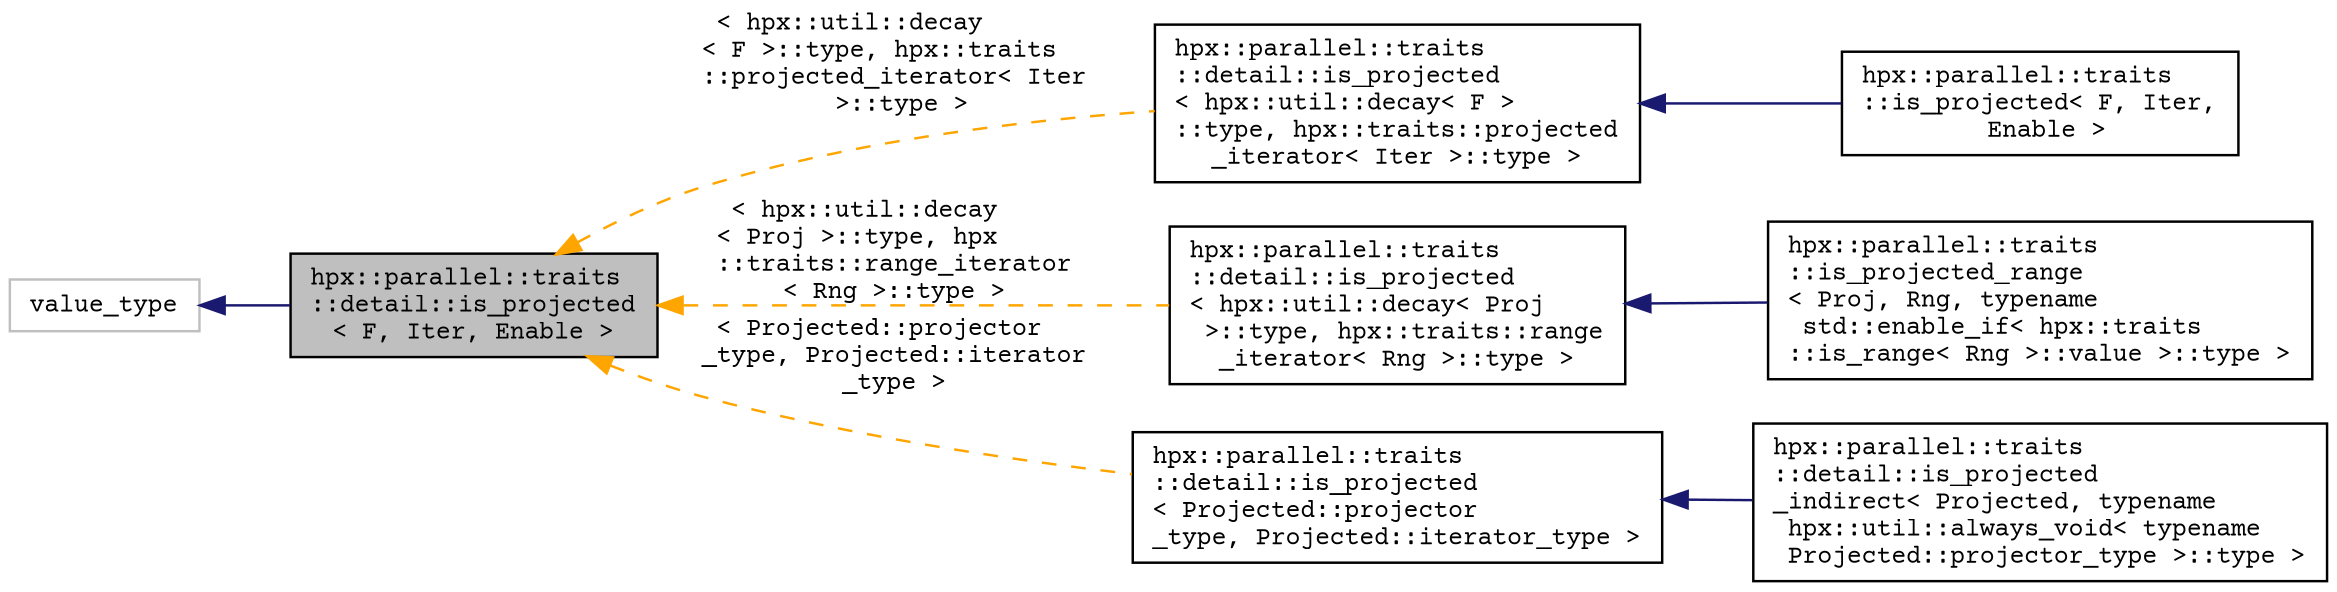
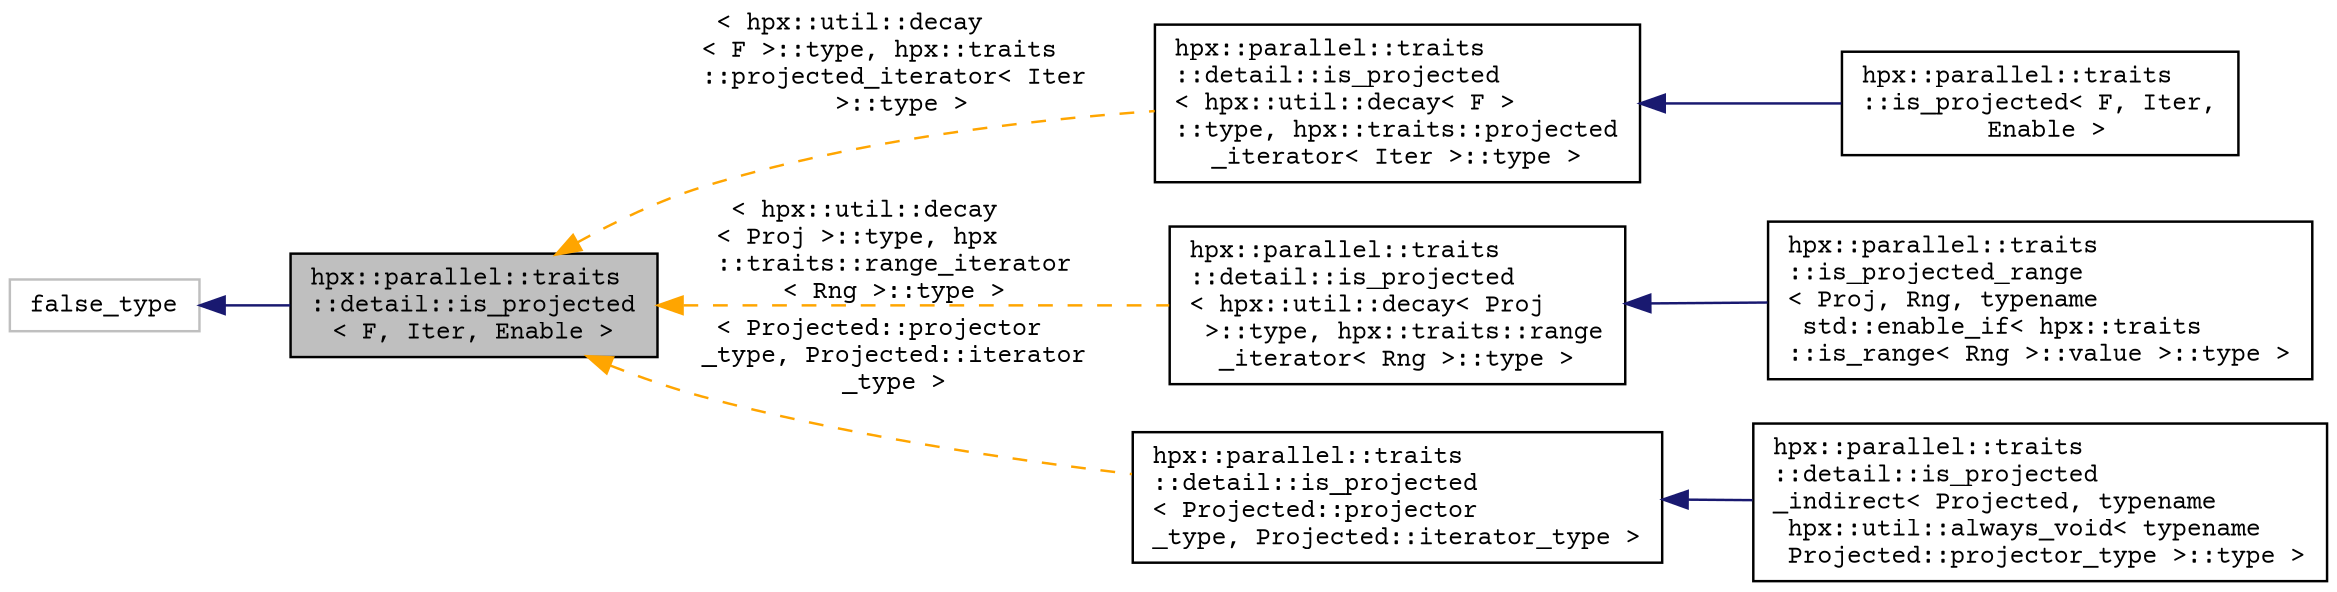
(105, 305) -> (105, 305)
